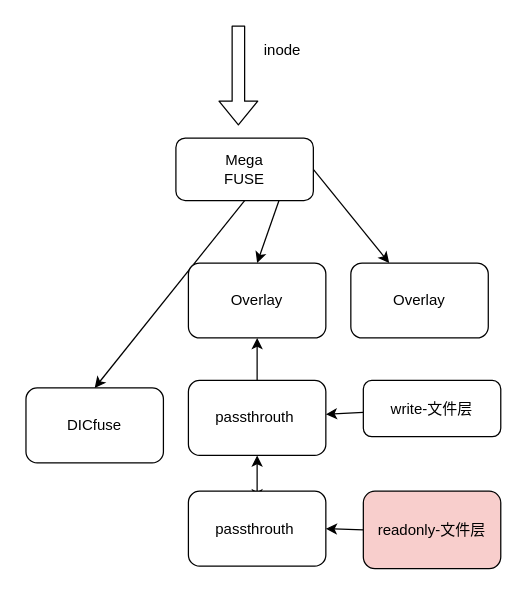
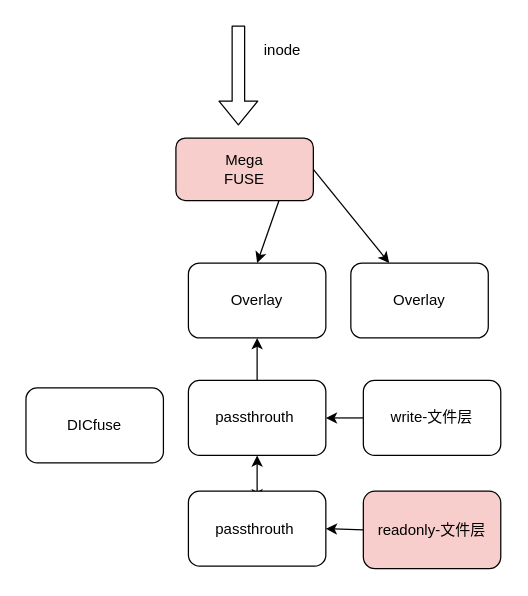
(244, 169) -> (244, 169)
(172, 291) -> none
(432, 409) -> (432, 418)
